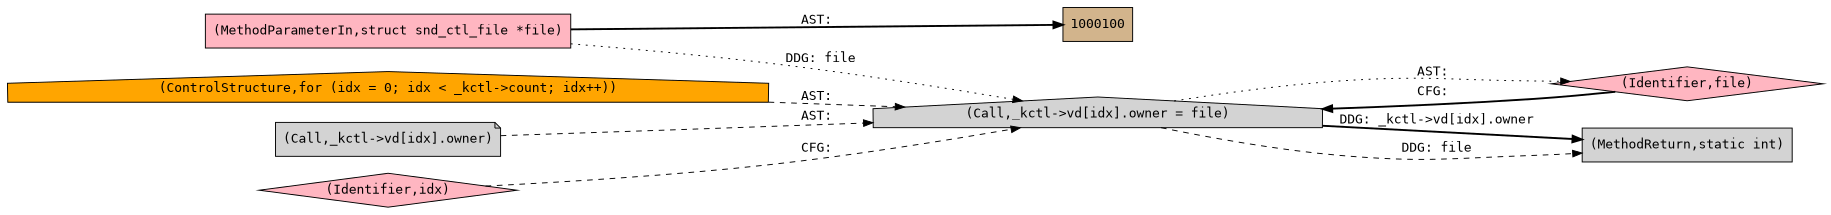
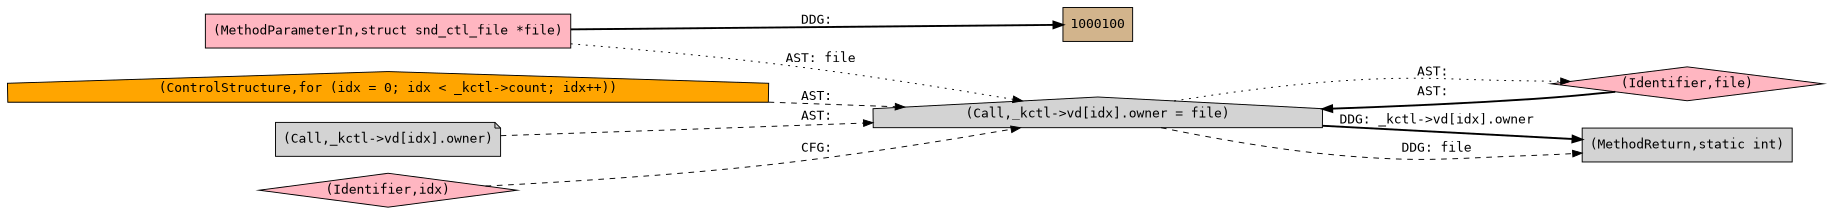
(821, 20) -> (821, 20)
(821, 59) -> (821, 59)
(1437, 92) -> (1437, 92)
